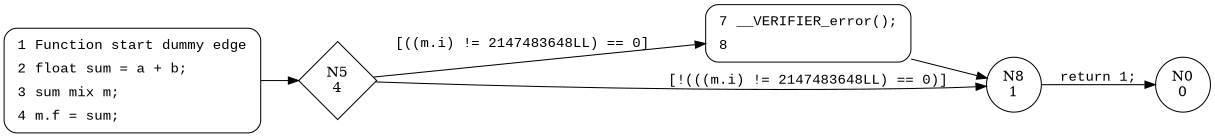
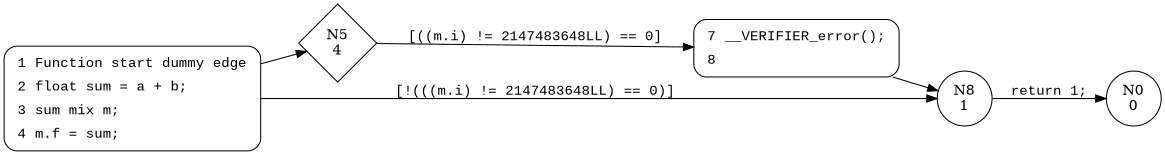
(676, 89) -> (594, 99)
